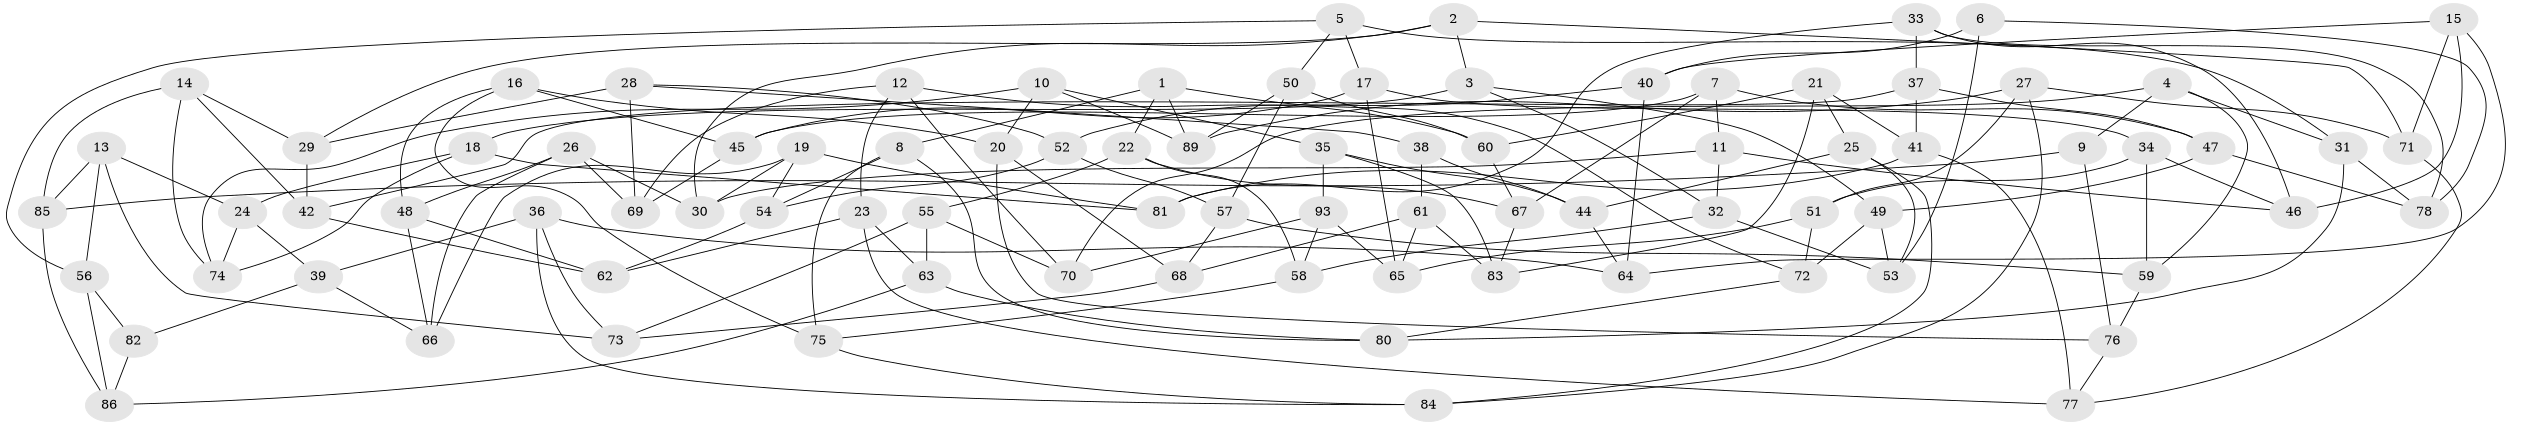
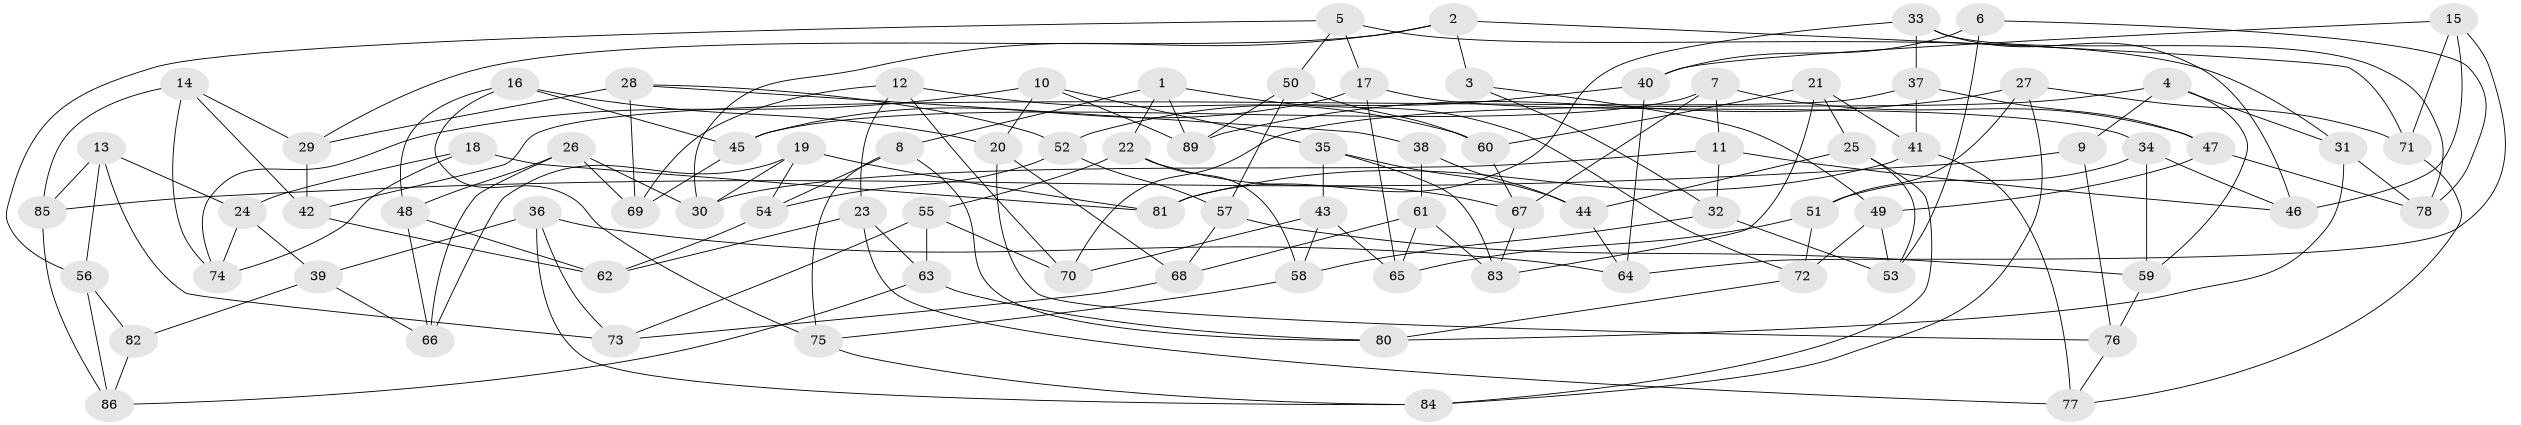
(969, 109) -> none
(1323, 213) -> (1323, 213)
